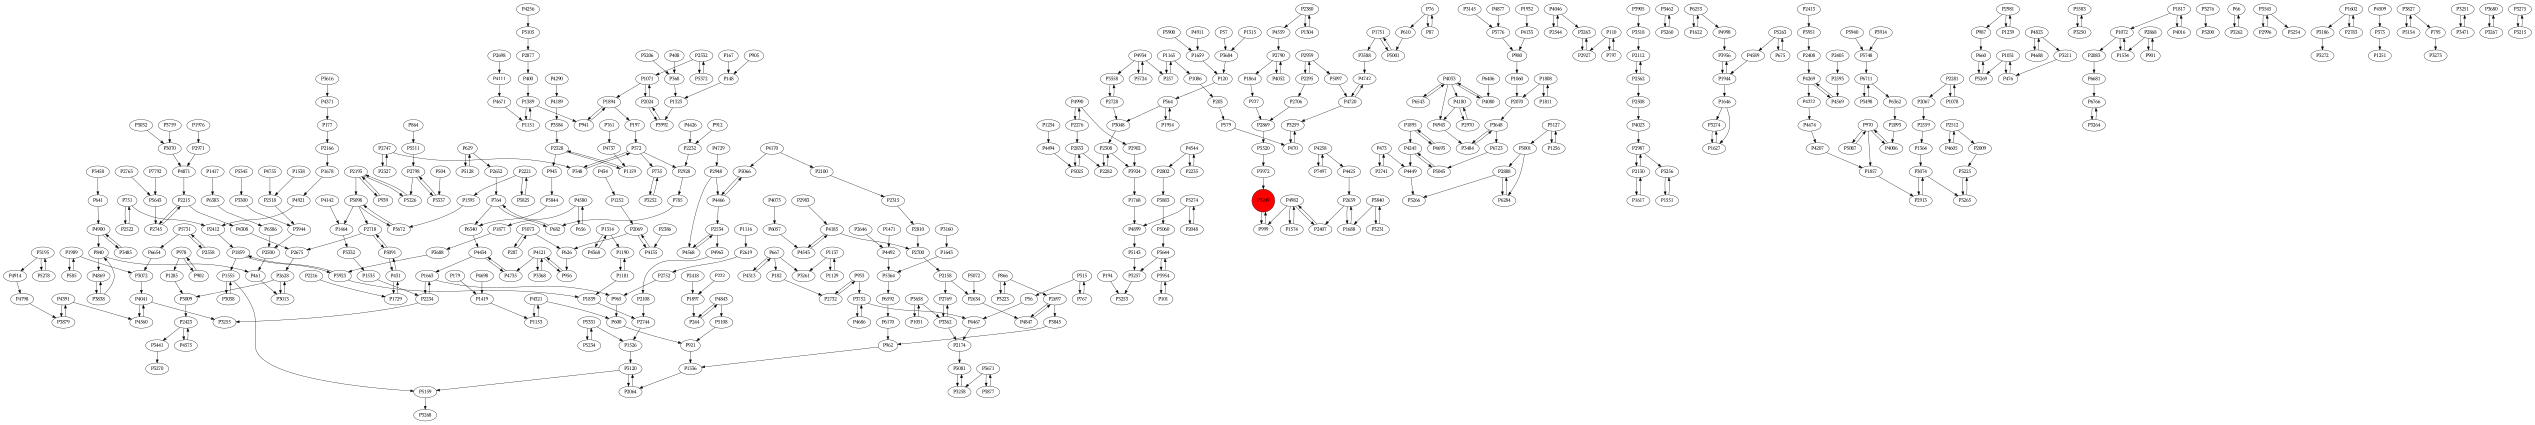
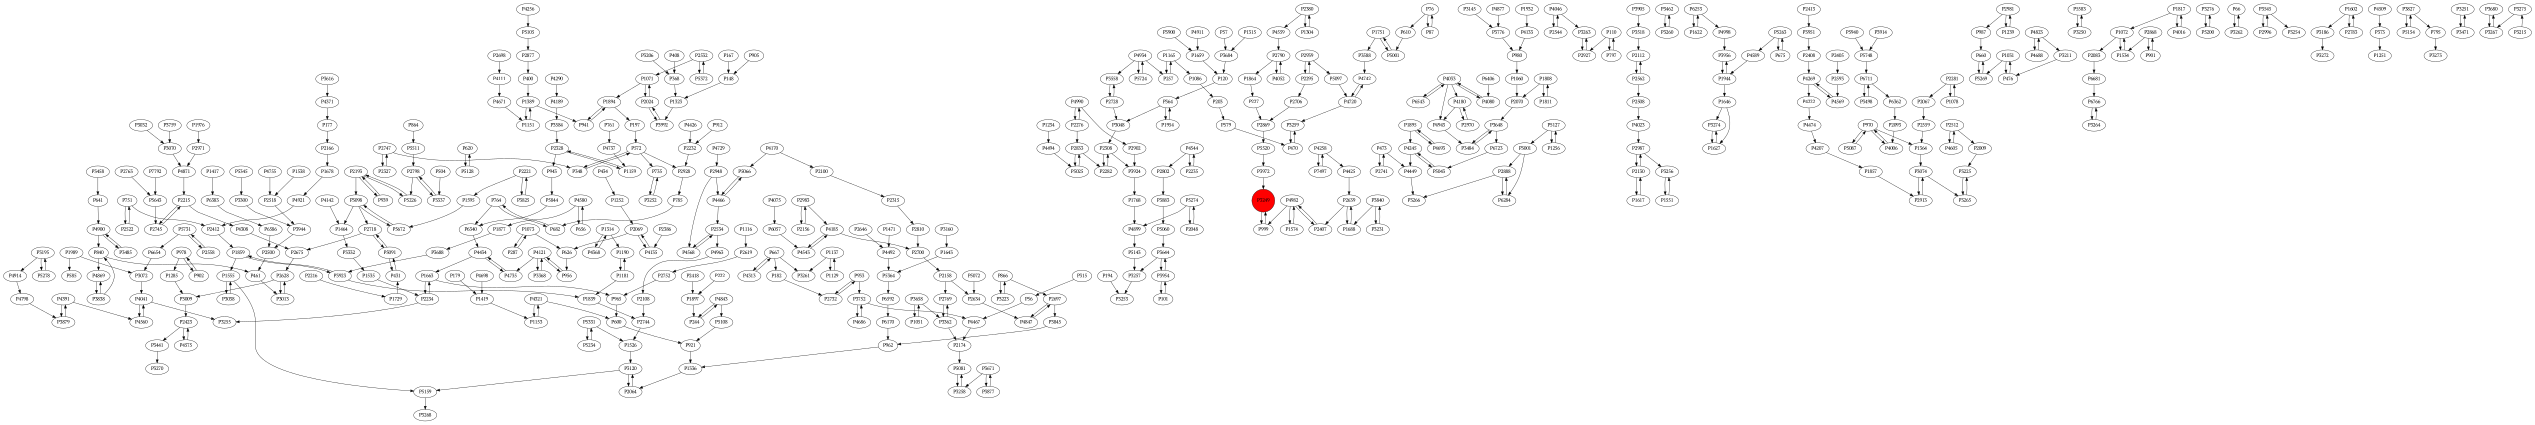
(2518, 19) -> (2507, 20)
none -> (2210, 23)
(1869, 147) -> (1891, 136)
(467, 149) -> (467, 149)
(496, 172) -> none
none -> (803, 230)
(74, 266) -> none
(394, 284) -> none
(1082, 299) -> none
